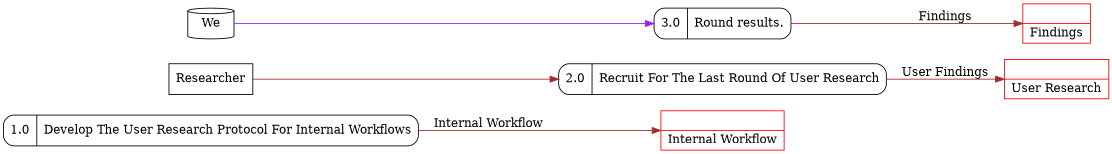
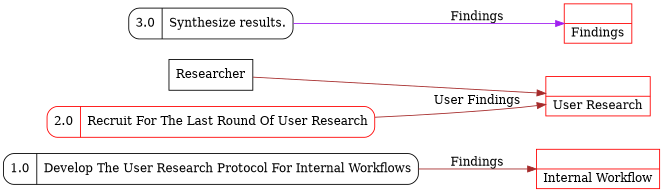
(739, 23) -> (228, 23)
(211, 24) -> none
(903, 24) -> (424, 24)
(401, 79) -> (395, 85)
(723, 79) -> (211, 122)
(489, 124) -> (477, 163)
